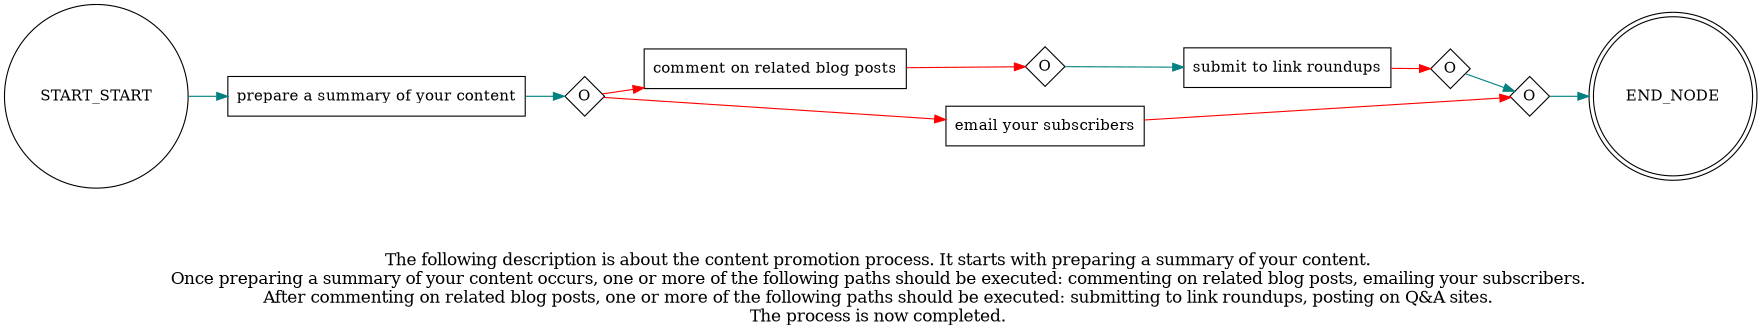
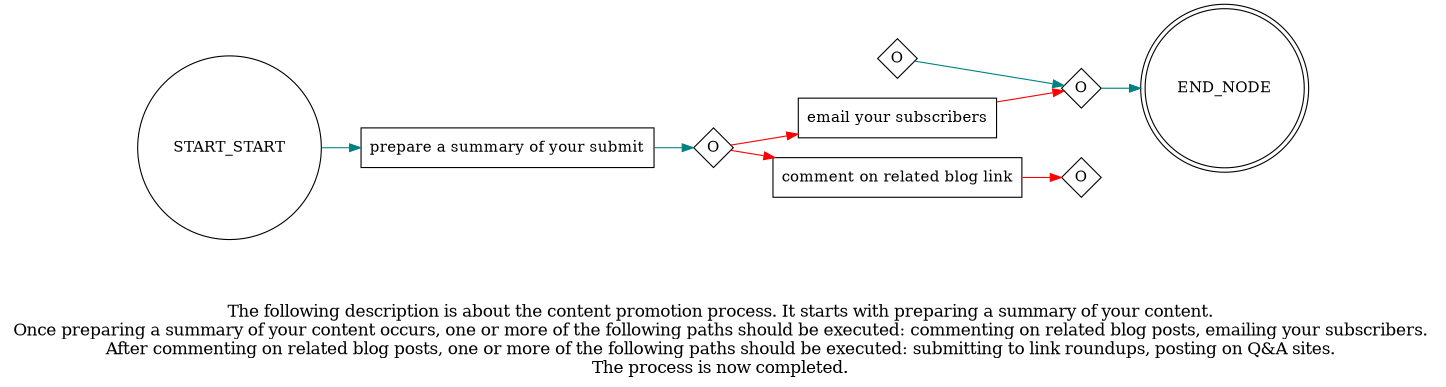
(1287, 68) -> none
(775, 69) -> (897, 177)
(377, 96) -> (508, 148)
